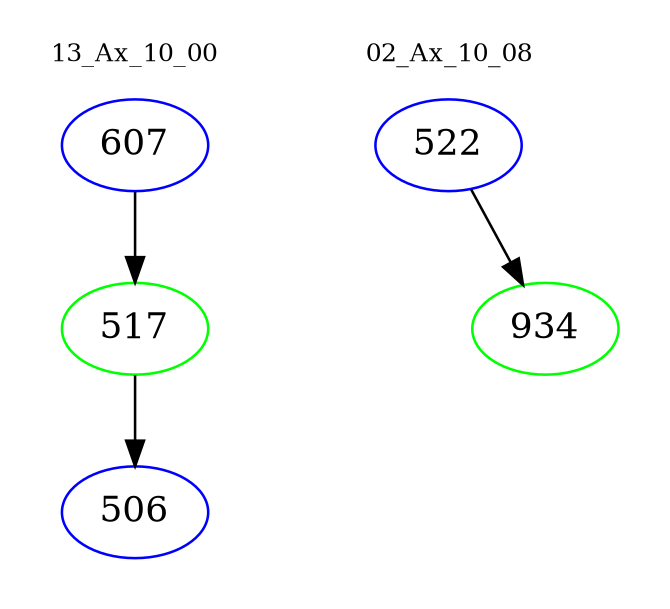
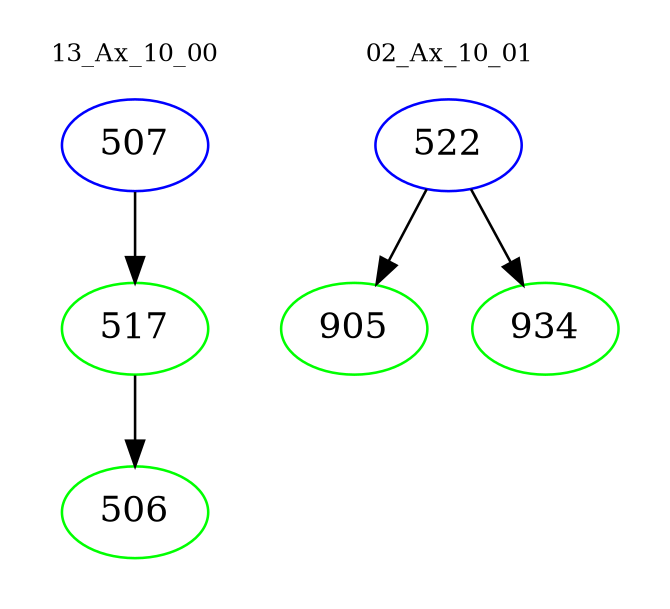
(450, 55) -> (450, 55)
(135, 145) -> (135, 145)
none -> (354, 329)
(135, 512) -> (135, 512)
